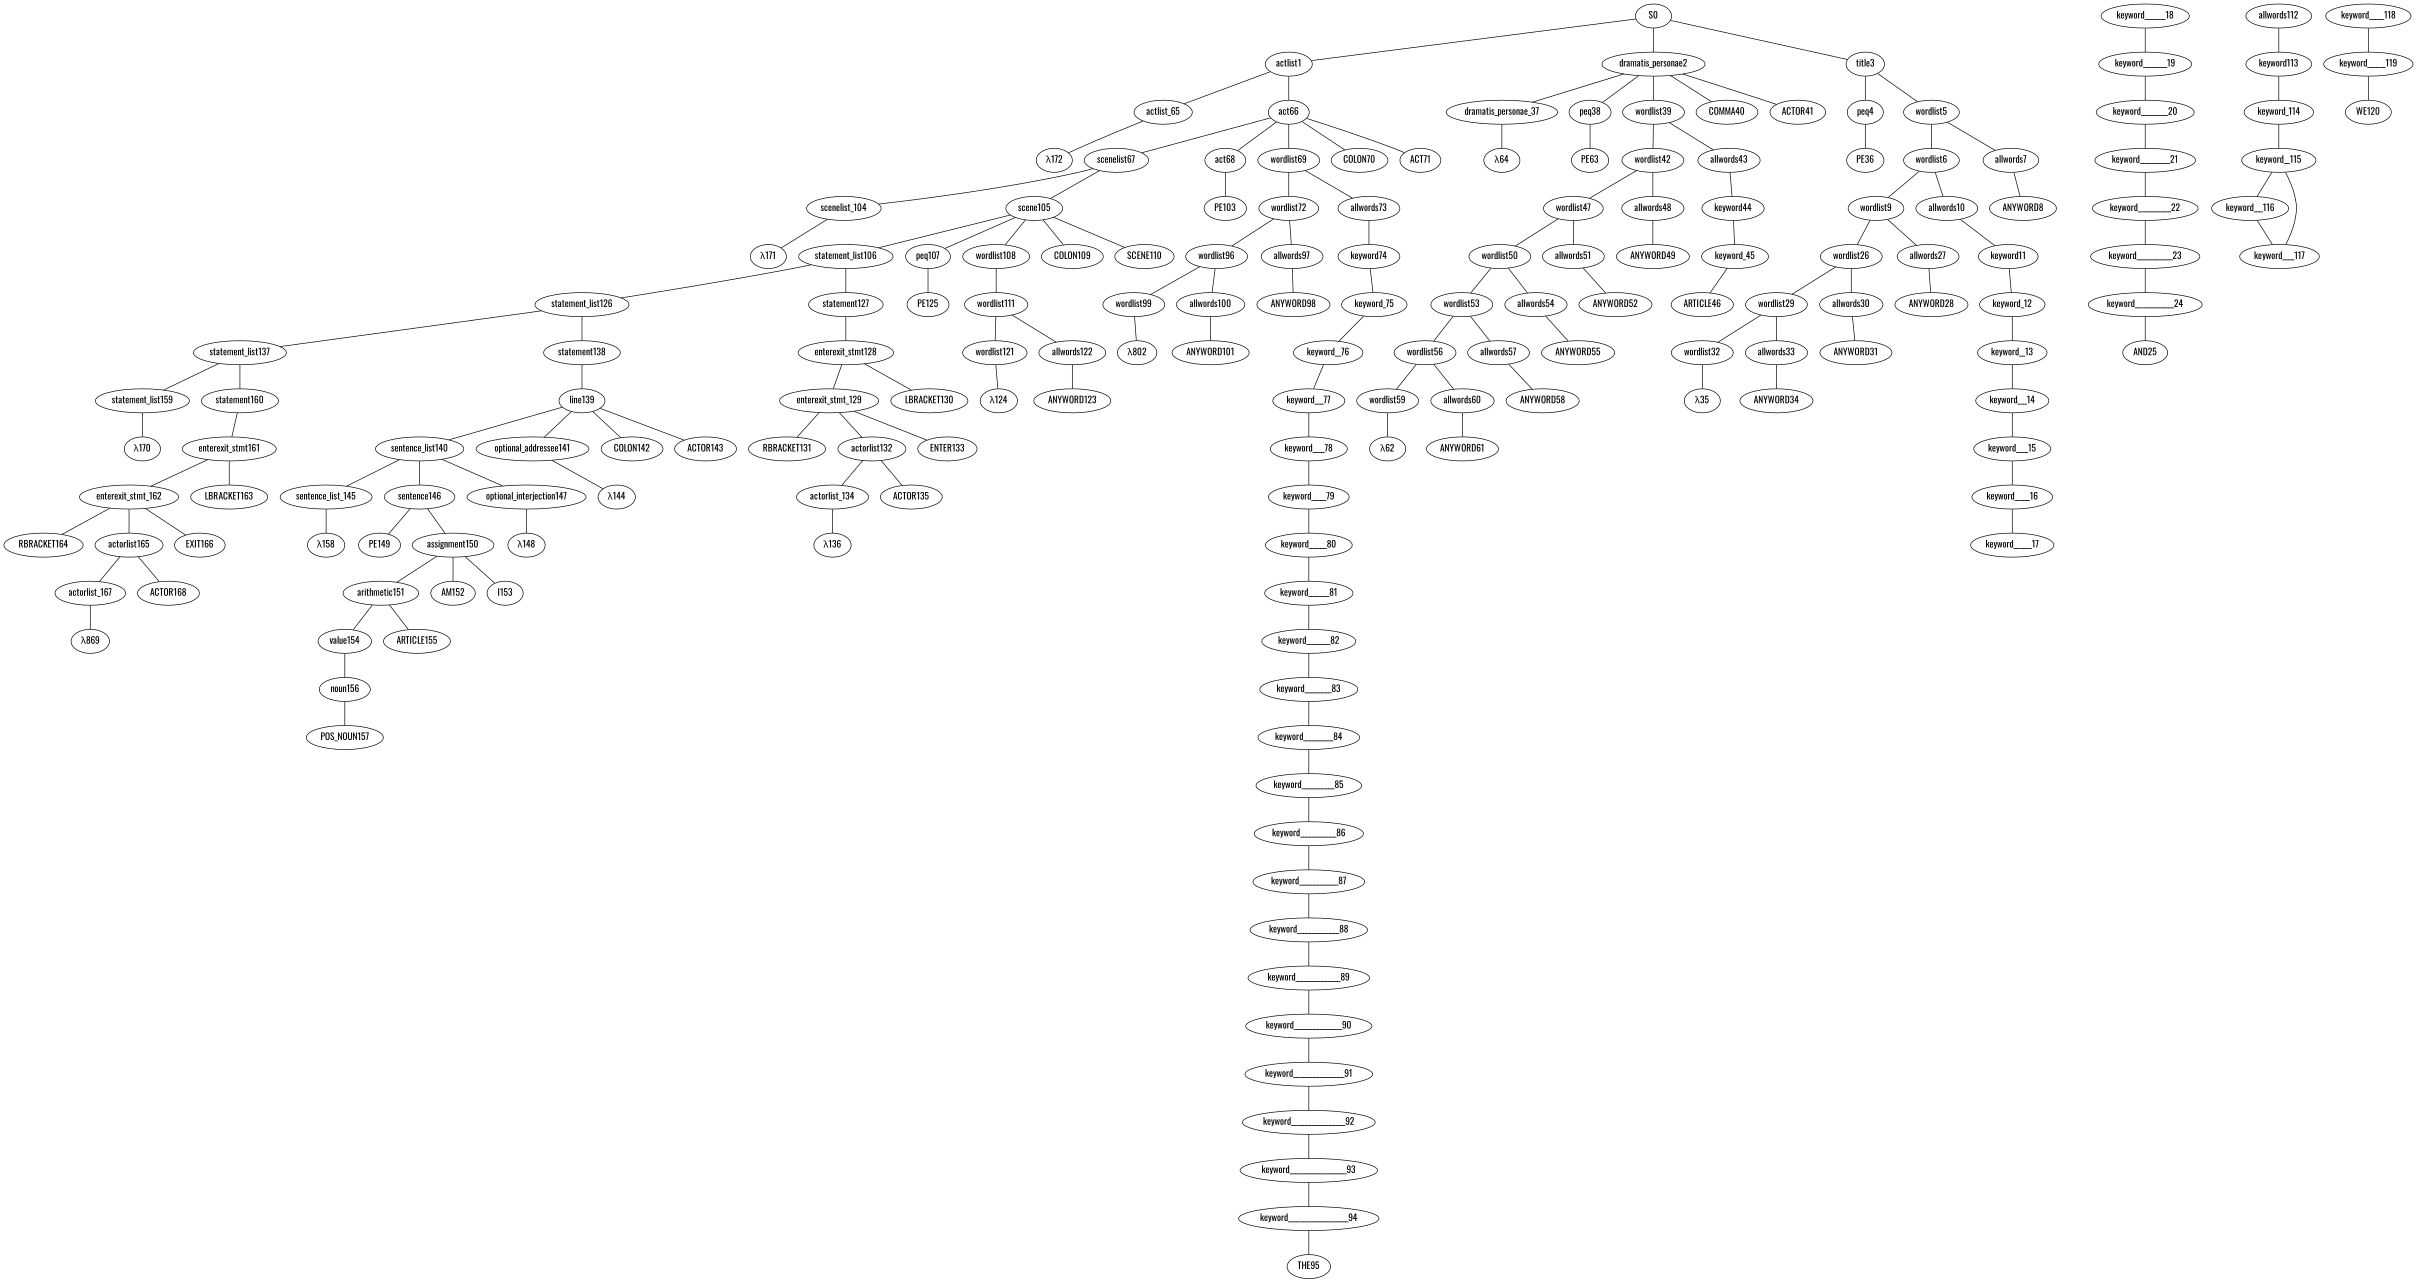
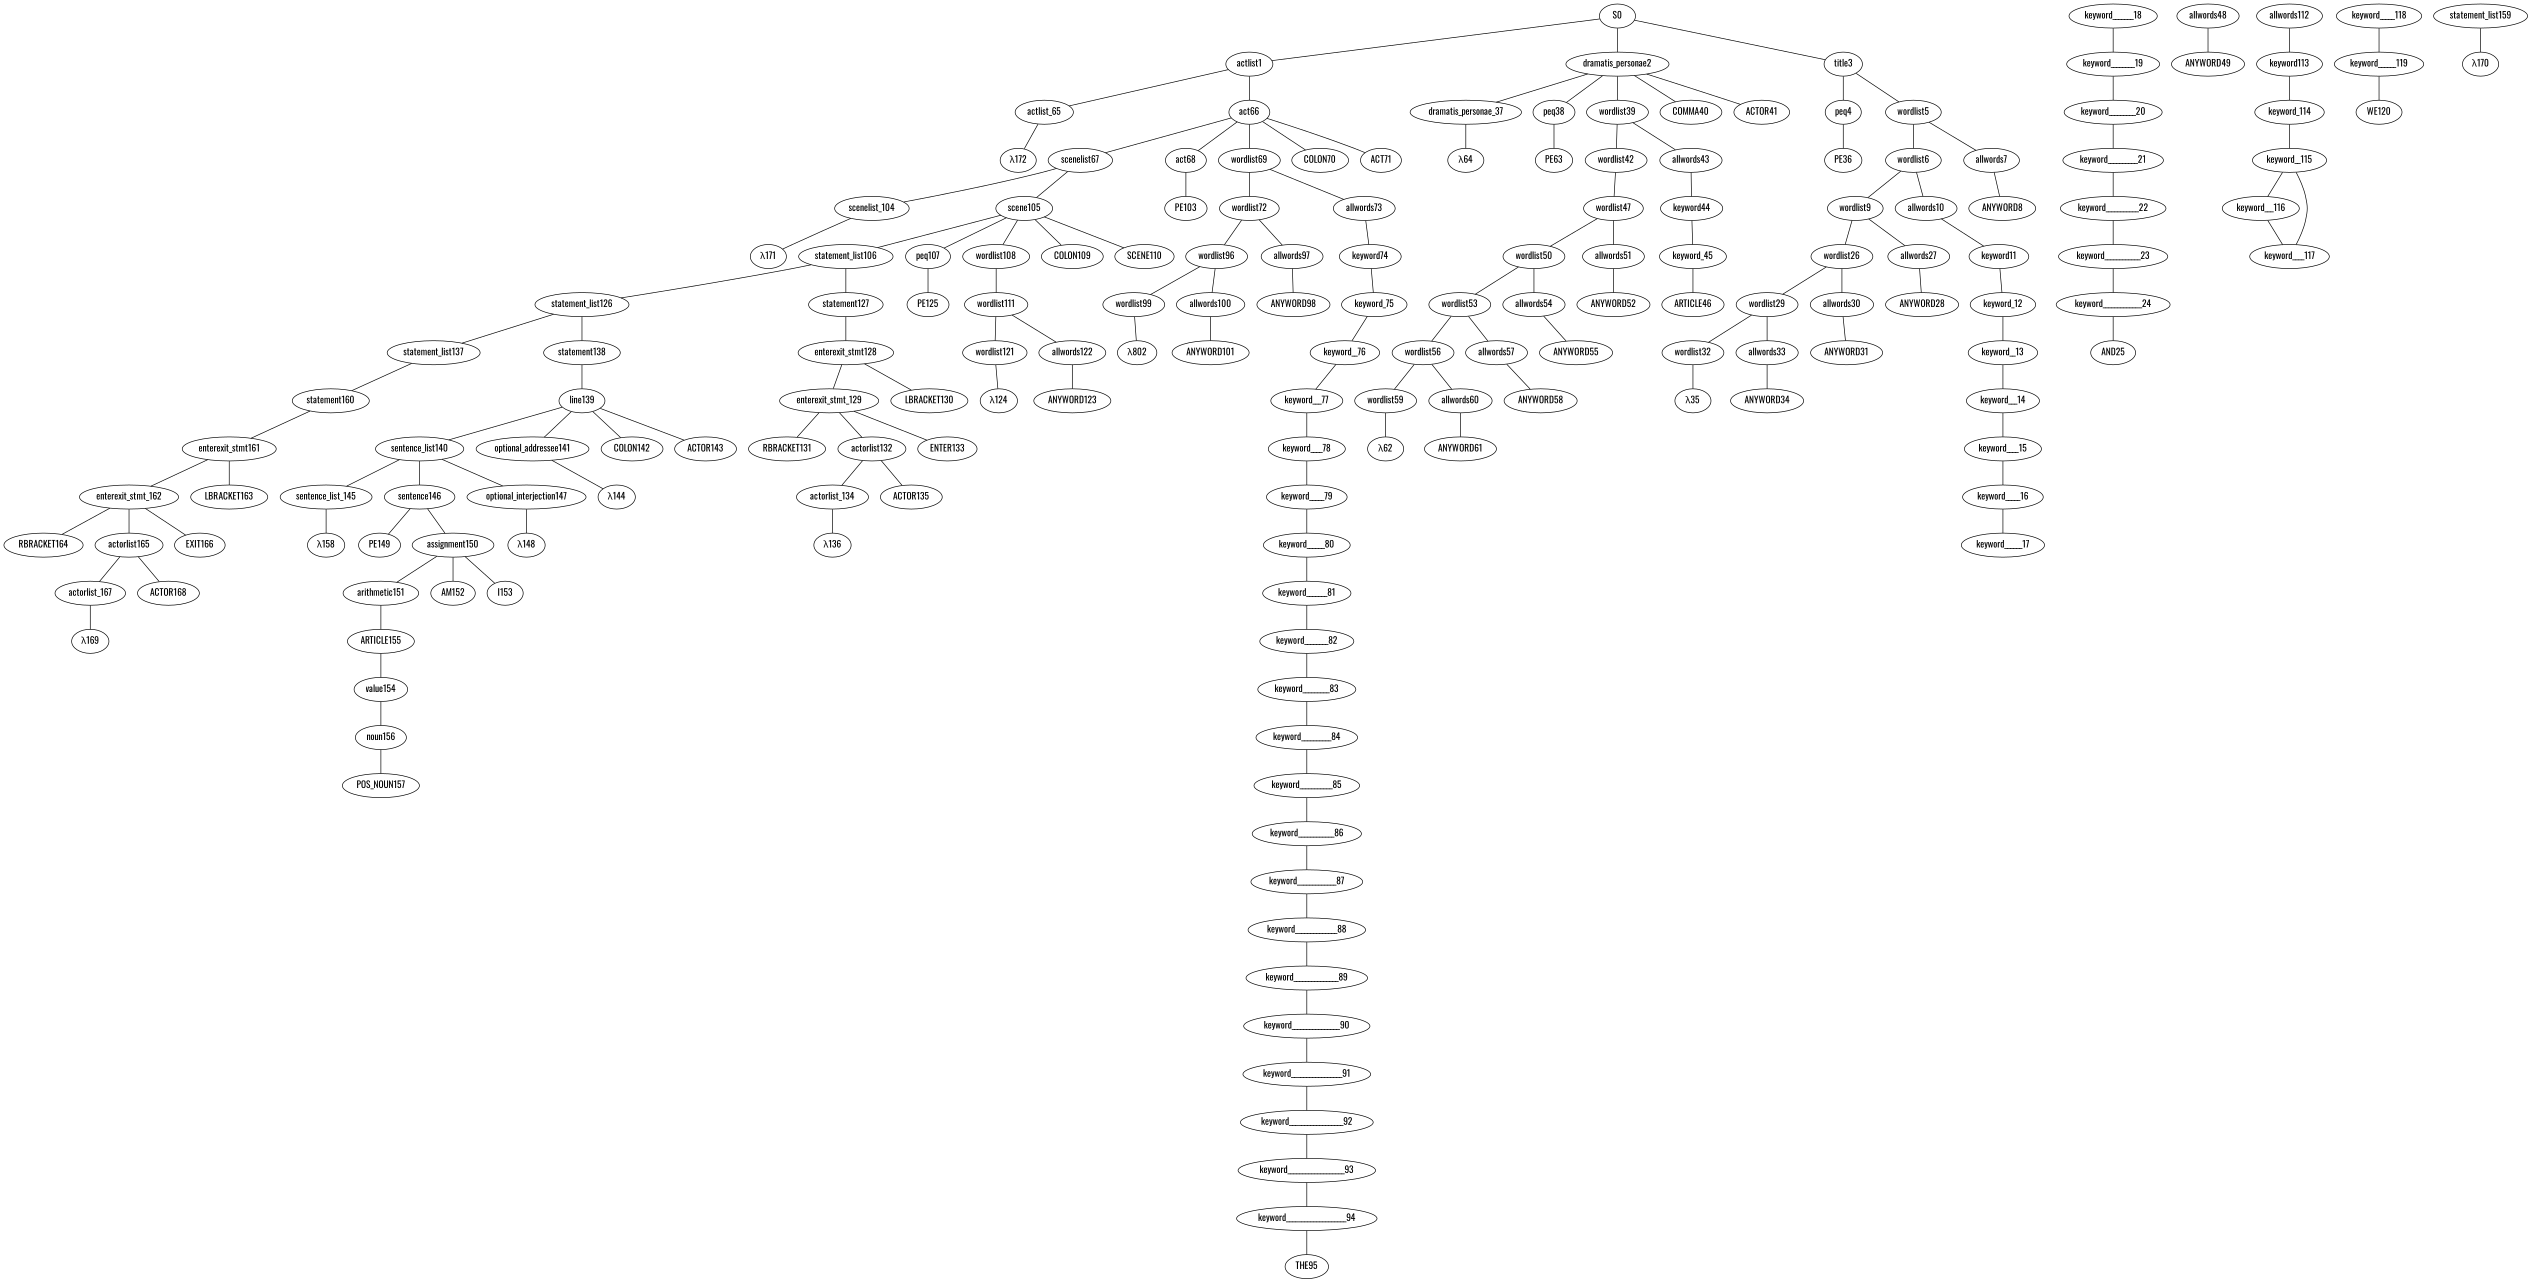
(1653, 184) -> none
(191, 377) -> none
(363, 617) -> (381, 665)
(90, 641) -> (90, 641)
